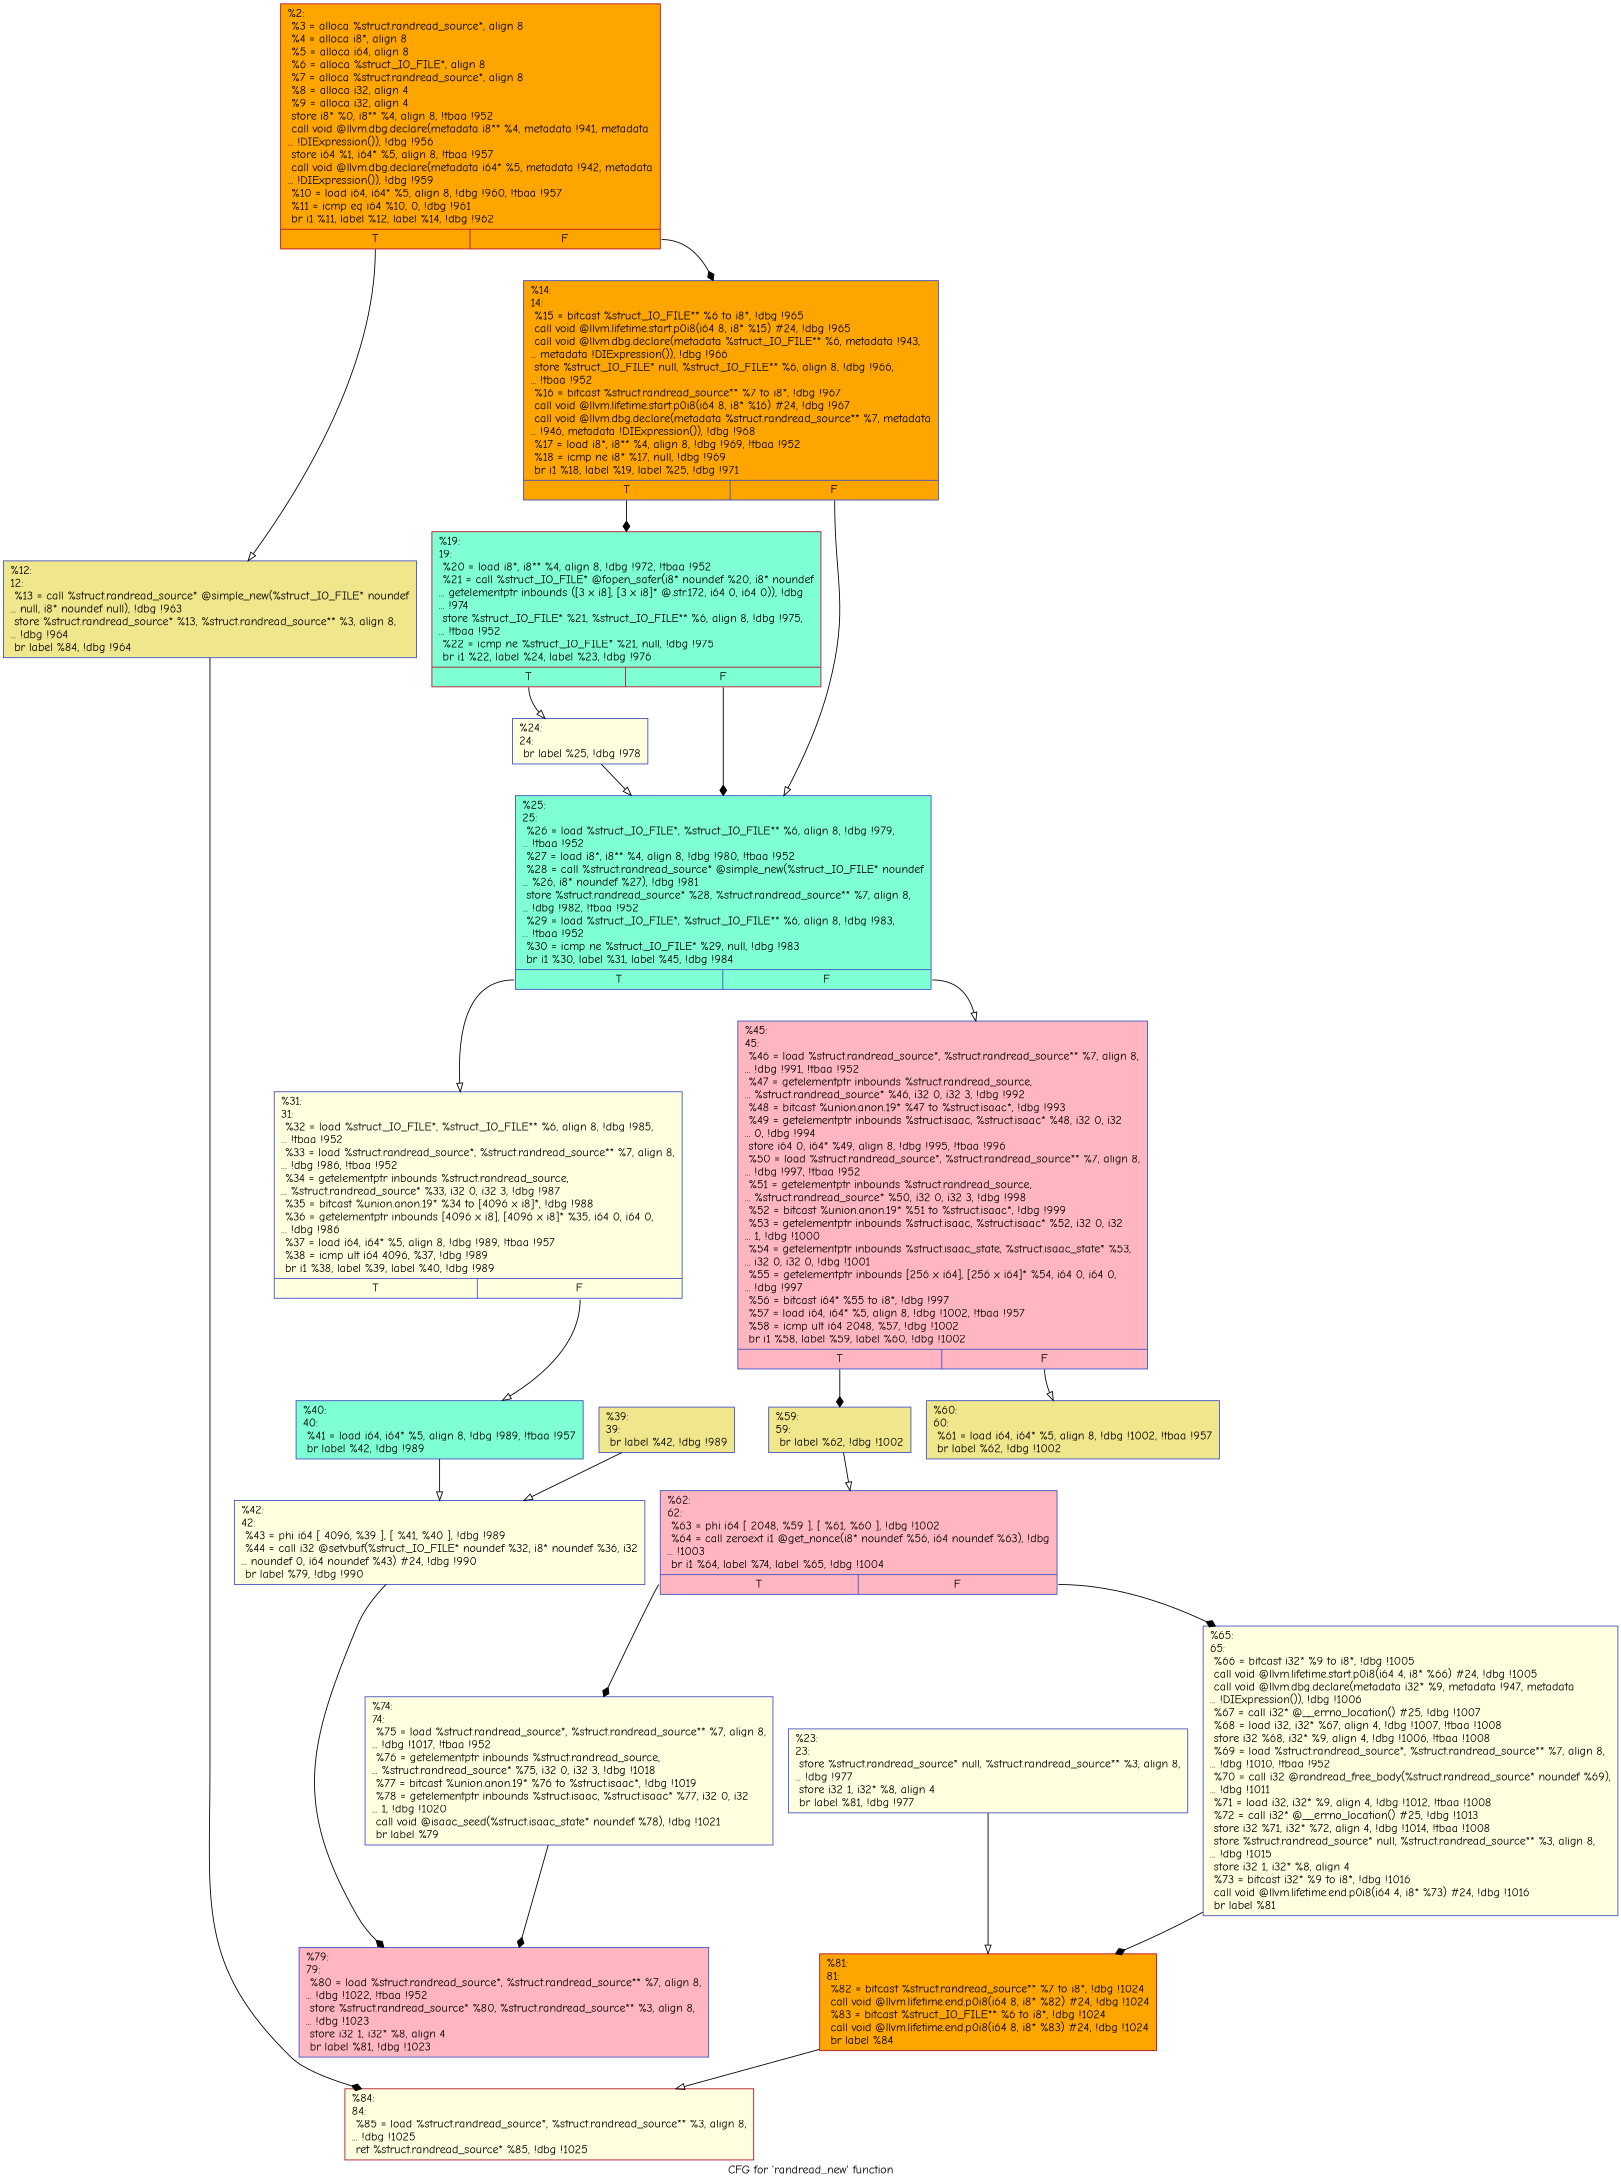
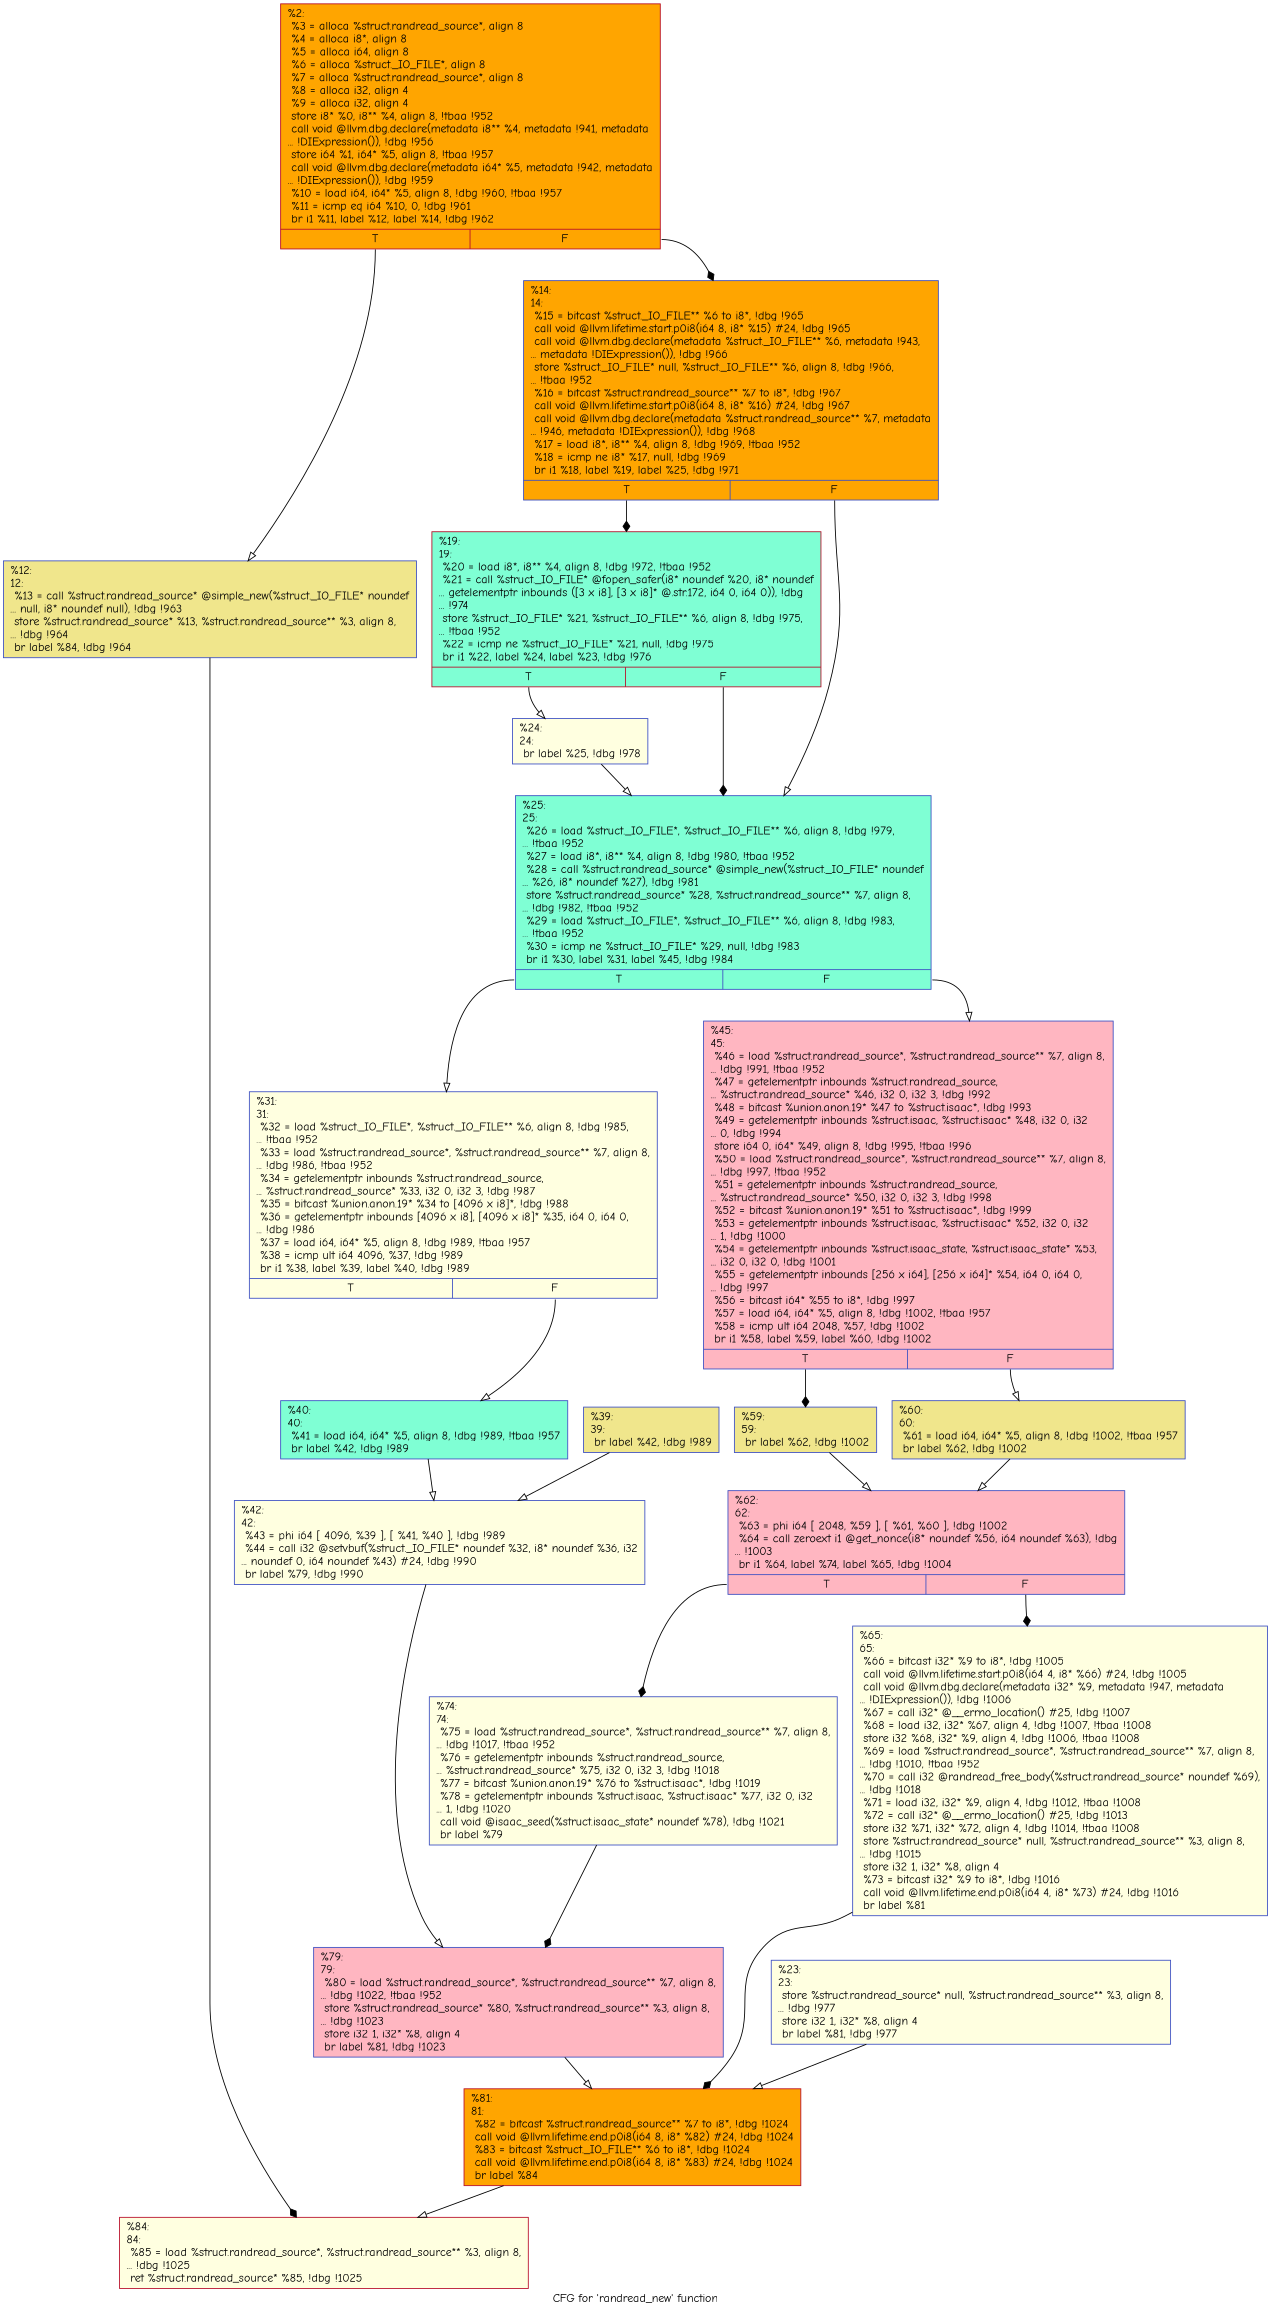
none -> (997, 1472)
(316, 1762) -> (396, 1765)
(1240, 1790) -> (891, 1790)
none -> (575, 2070)
